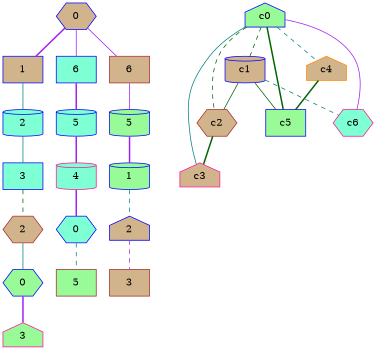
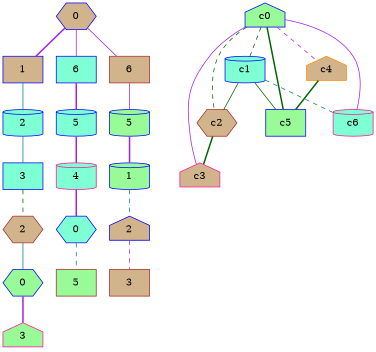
(297, 44) -> (297, 44)
(245, 70) -> (245, 70)
(192, 85) -> (192, 85)
(353, 123) -> (353, 123)
